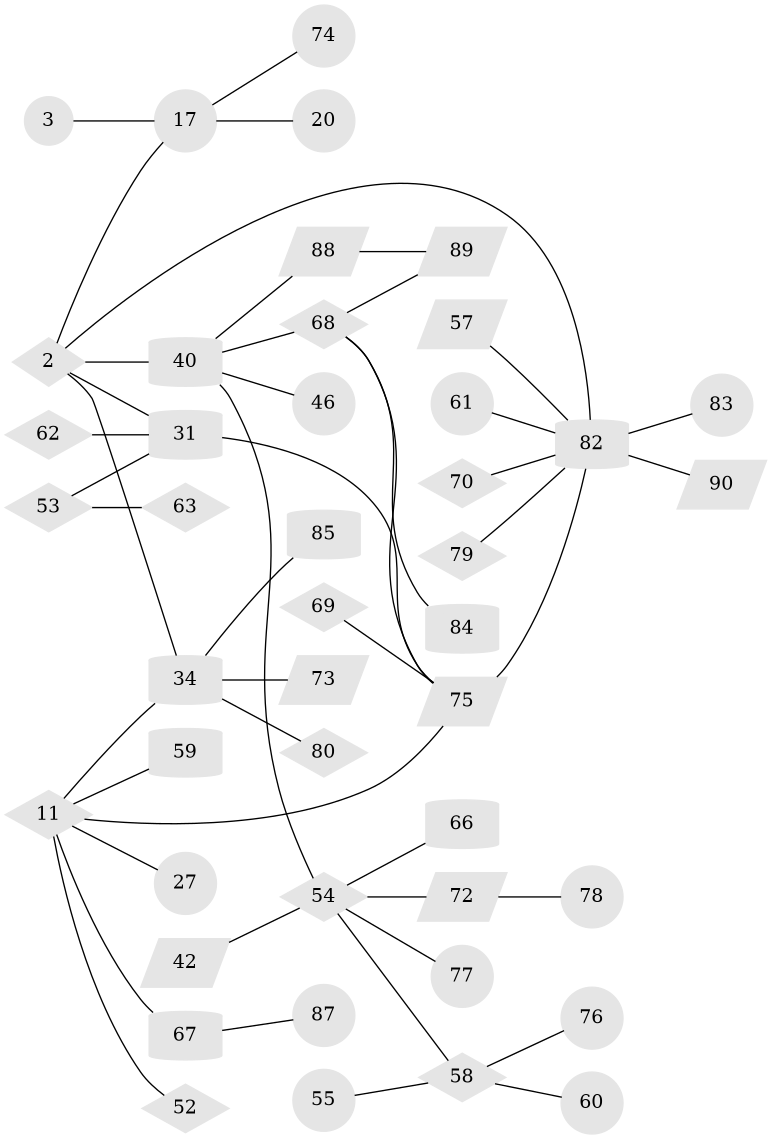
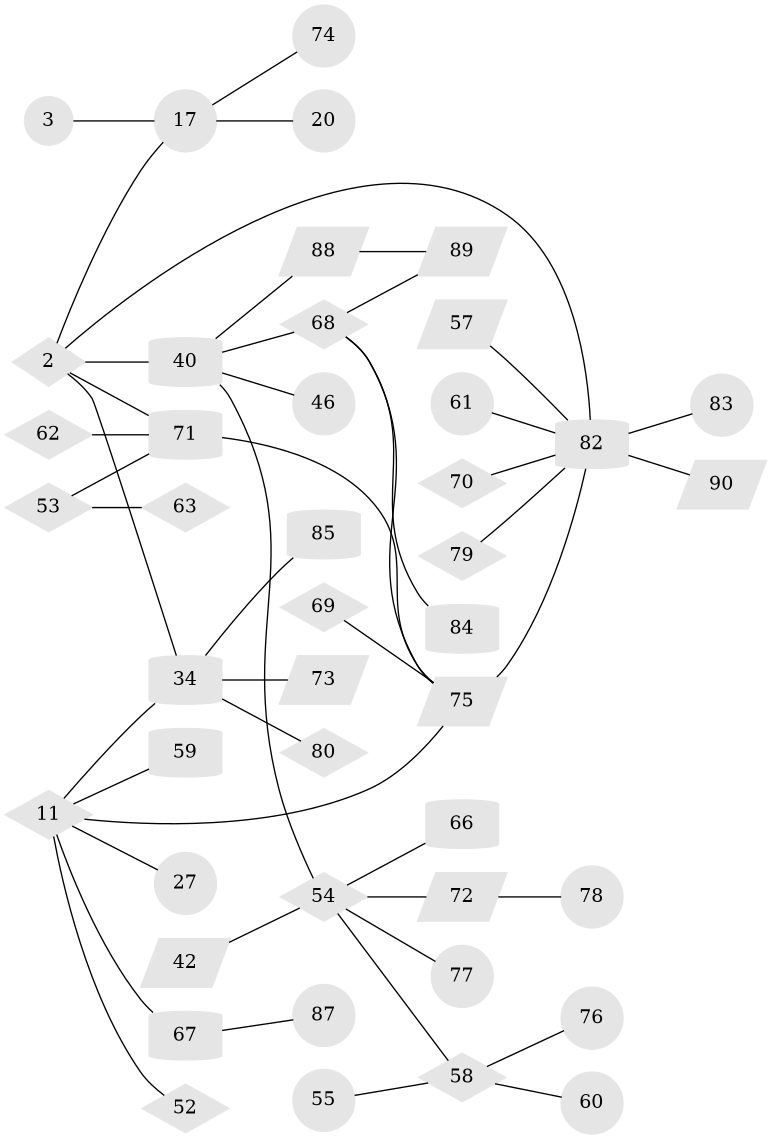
(185, 435) -> (185, 435)
